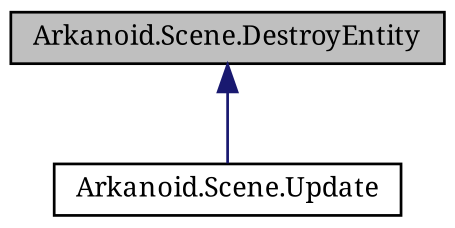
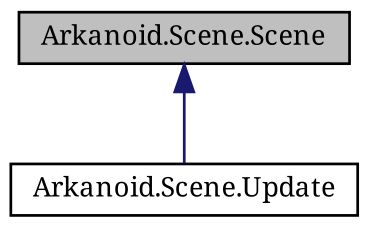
(228, 38) -> (184, 38)
